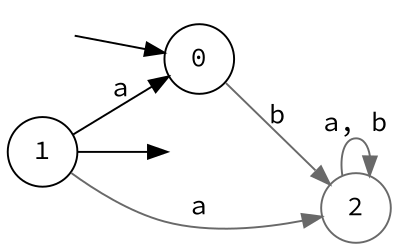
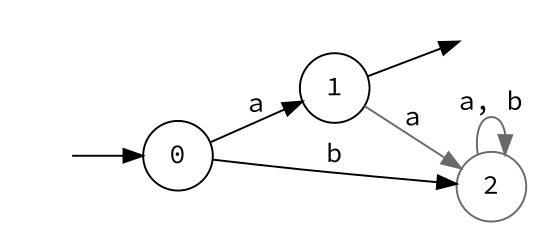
(113, 110) -> (248, 126)
(271, 127) -> (325, 172)
